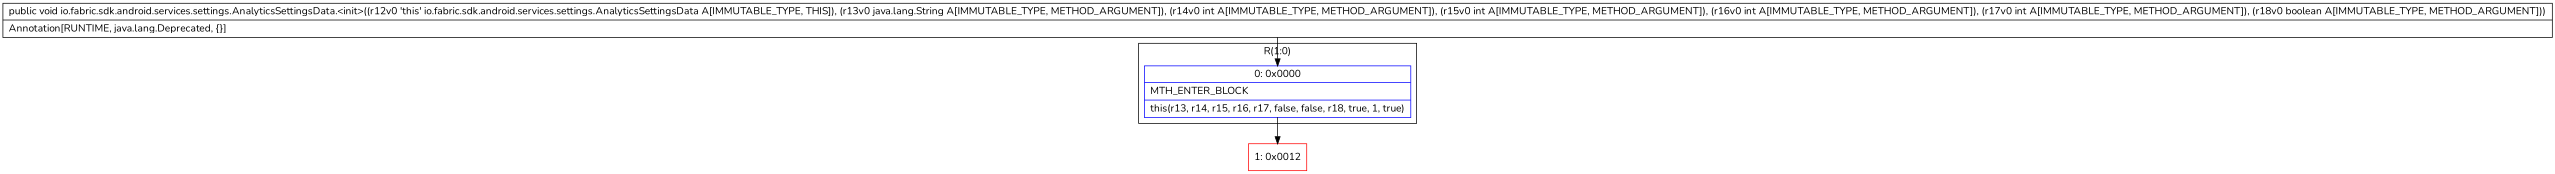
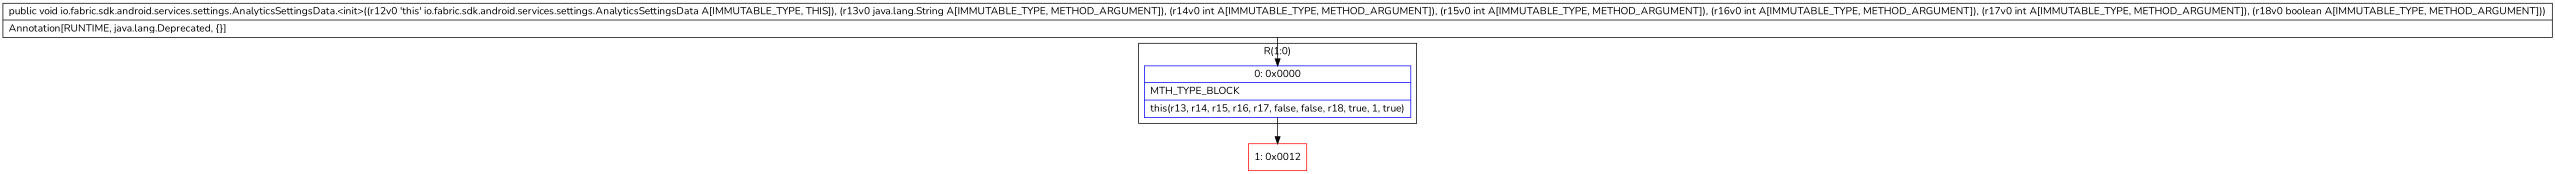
(1200, 91) -> (1195, 91)
